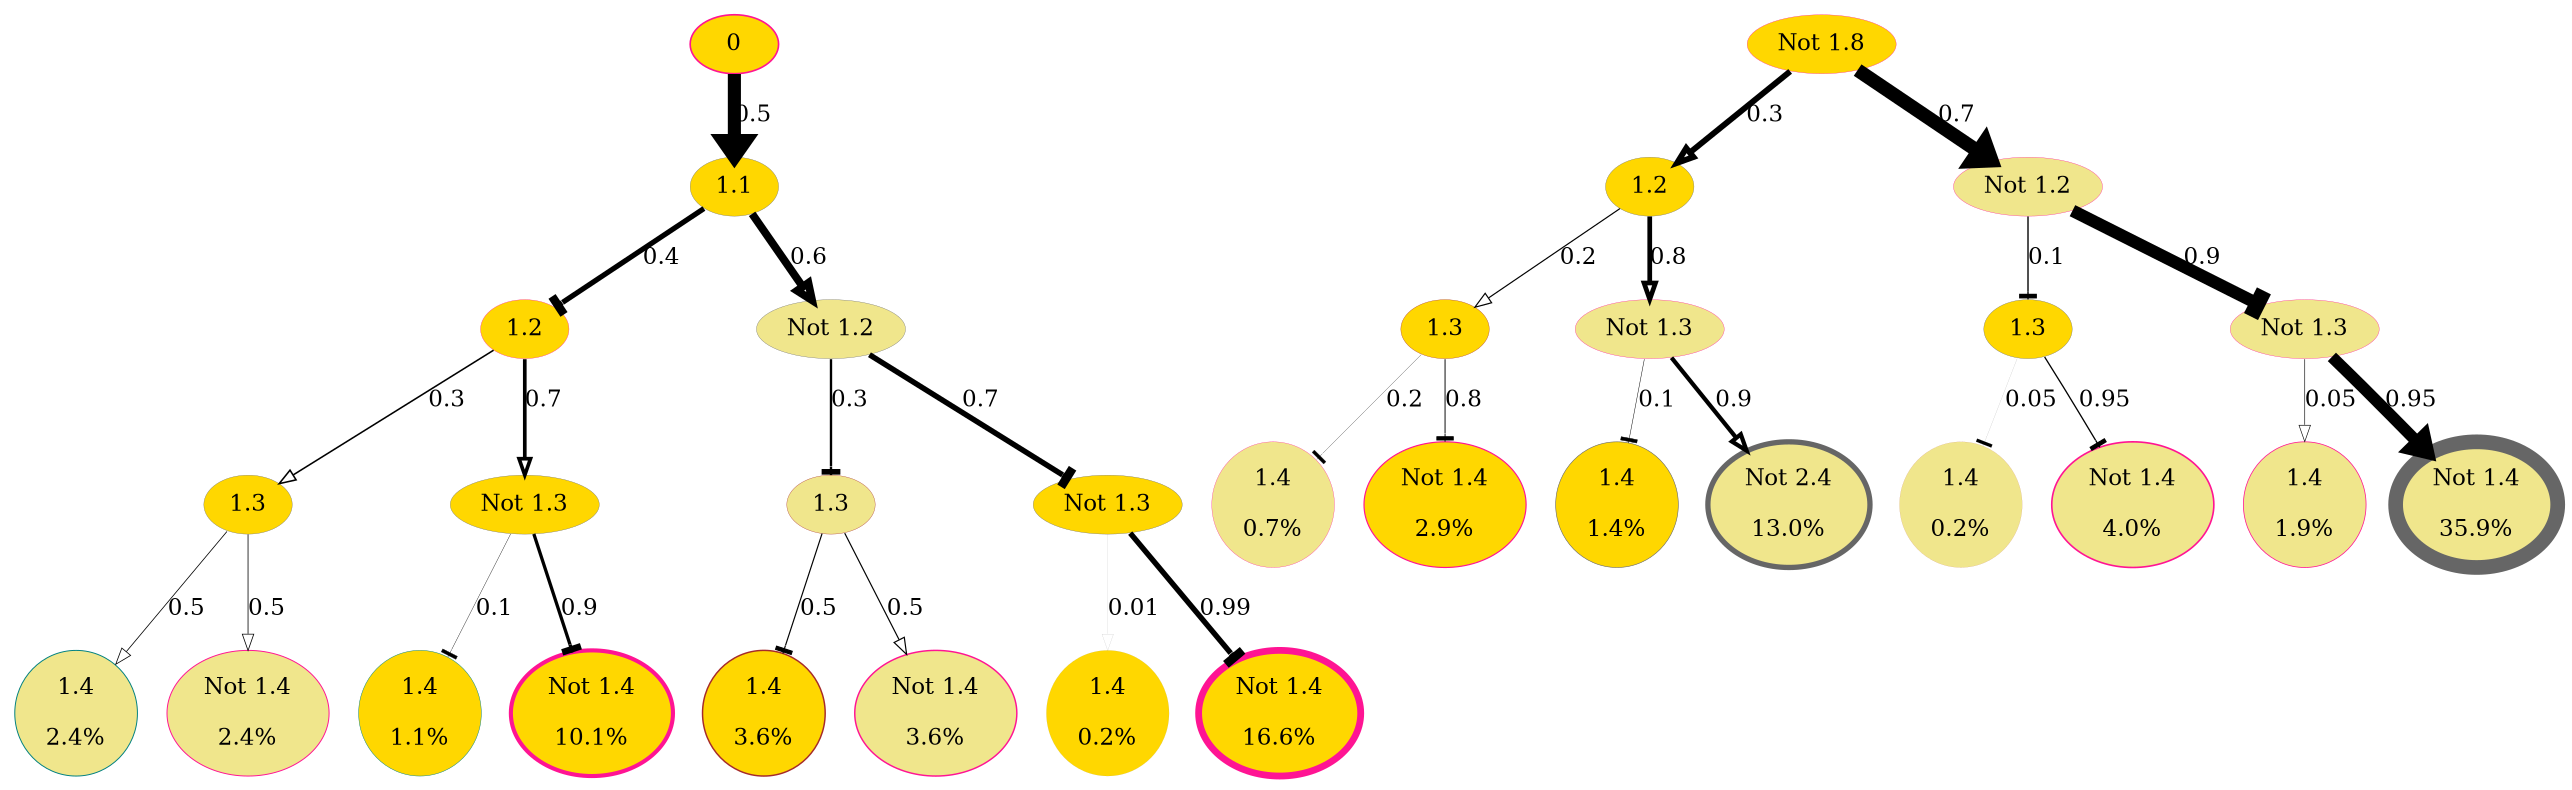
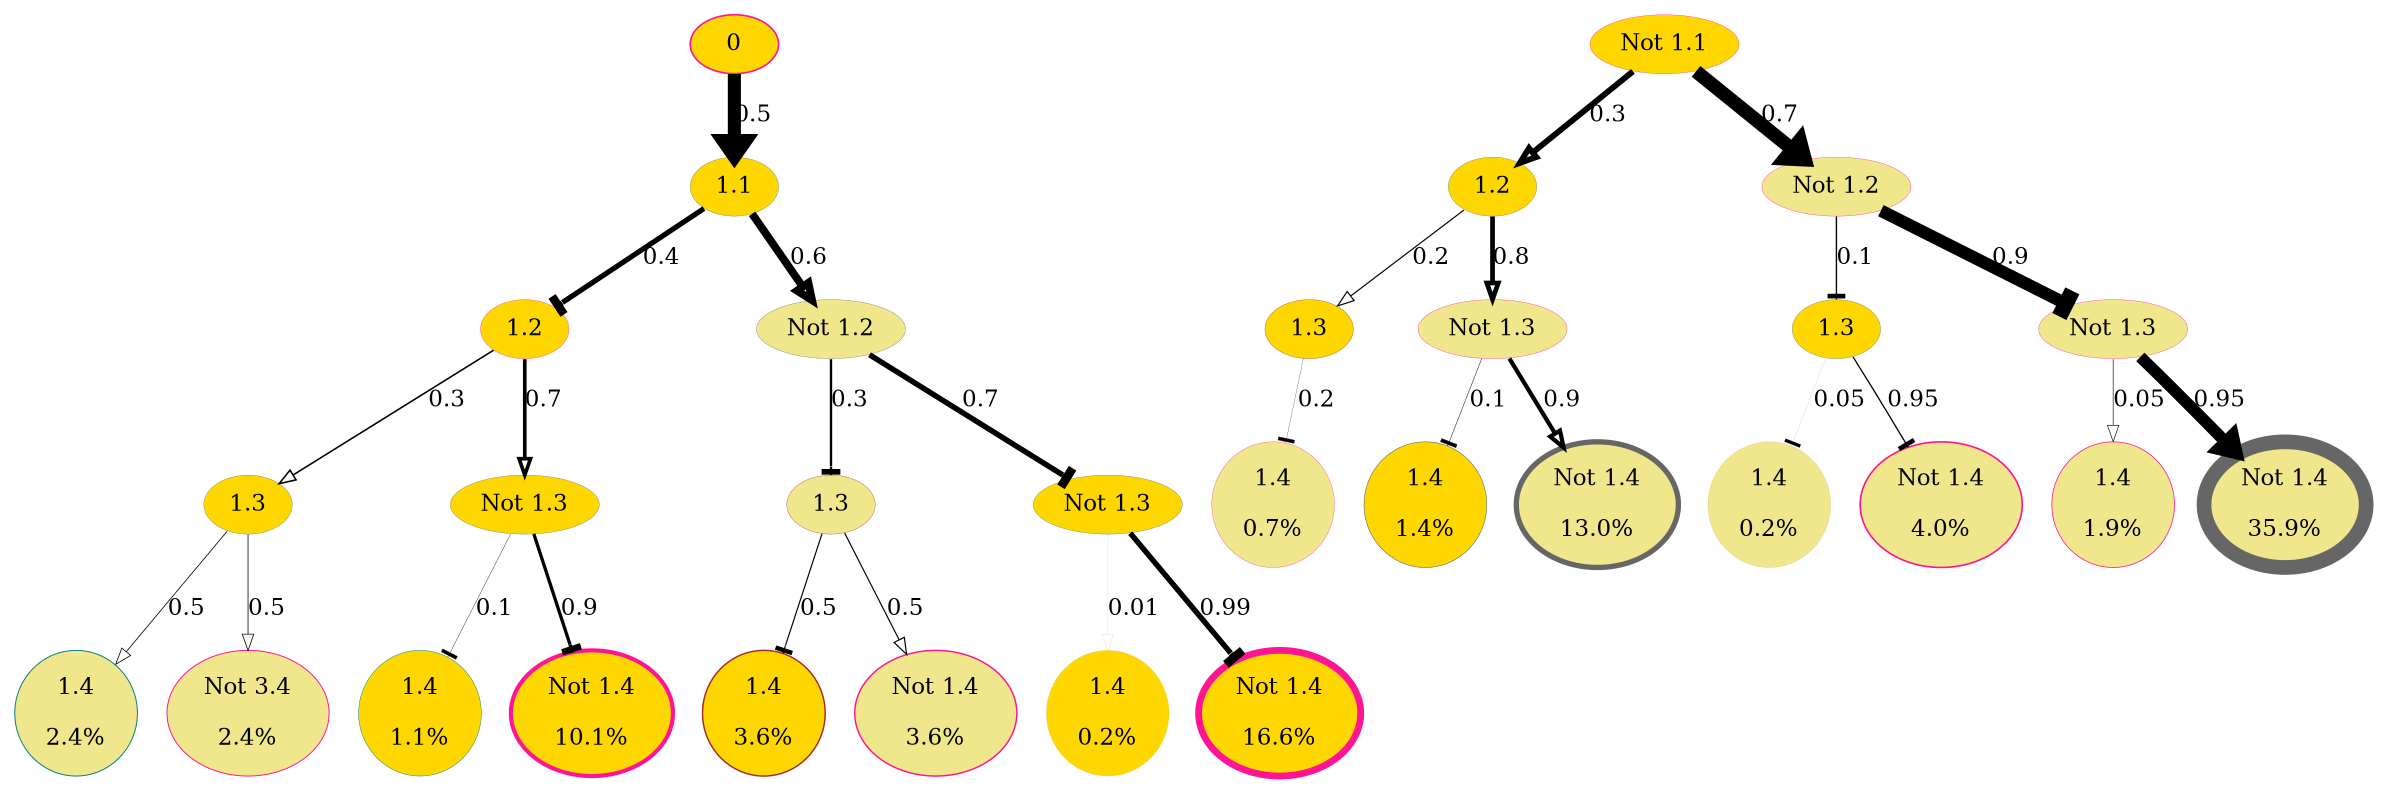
(1822, 44) -> (1665, 44)
(1445, 505) -> none
(1789, 505) -> (1597, 505)
(248, 713) -> (248, 713)
